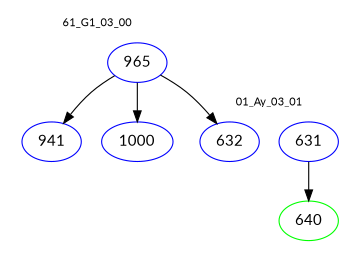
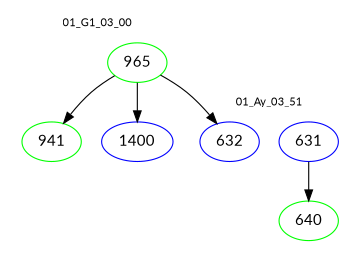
(98, 24) -> (98, 24)
(137, 63) -> (137, 63)
(269, 103) -> (269, 103)
(52, 142) -> (52, 142)
(137, 142) -> (137, 142)
